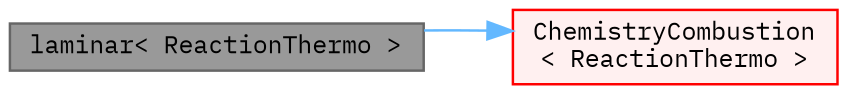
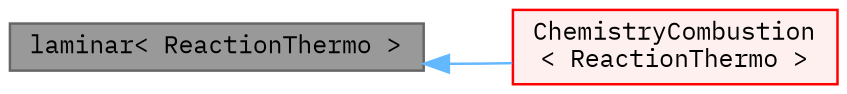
(456, 30) -> (481, 64)
